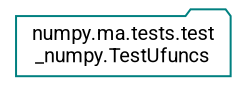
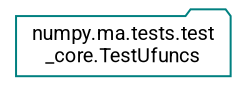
(123, 46) -> (123, 46)
